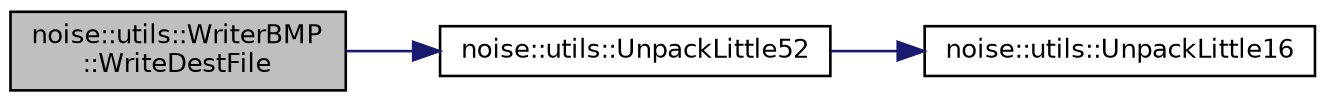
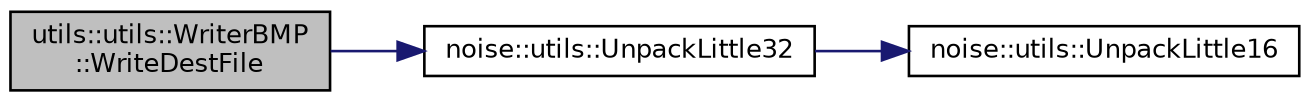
(178, 51) -> (170, 51)
(635, 51) -> (619, 51)
